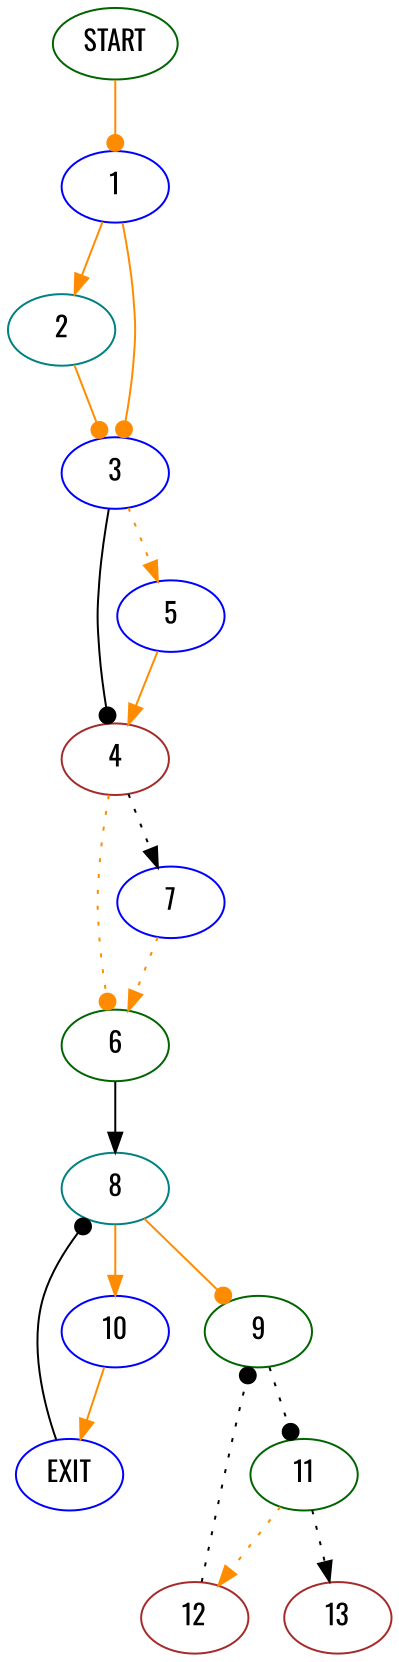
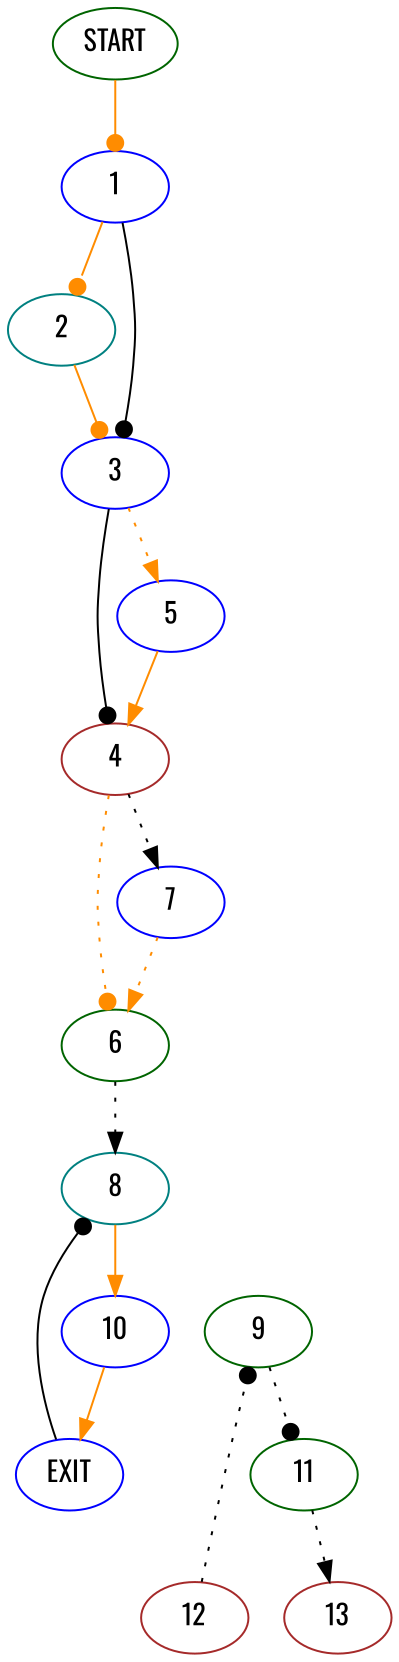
(92, 249) -> (92, 249)
(135, 322) -> (135, 322)
(115, 1107) -> (115, 1107)
(181, 1254) -> none
(256, 1538) -> none
